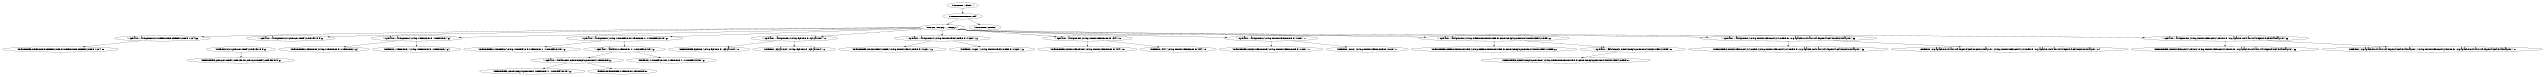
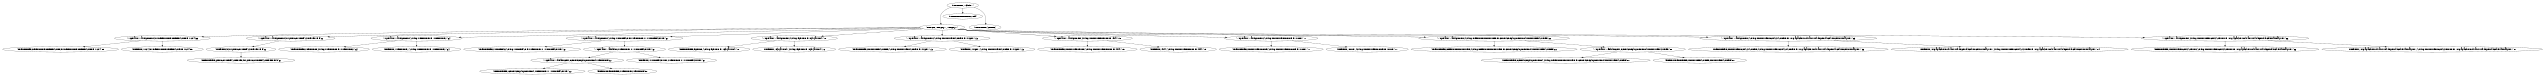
(953, 21) -> (942, 13)
(973, 22) -> (983, 13)
none -> (266, 44)
none -> (162, 49)
none -> (1700, 60)
